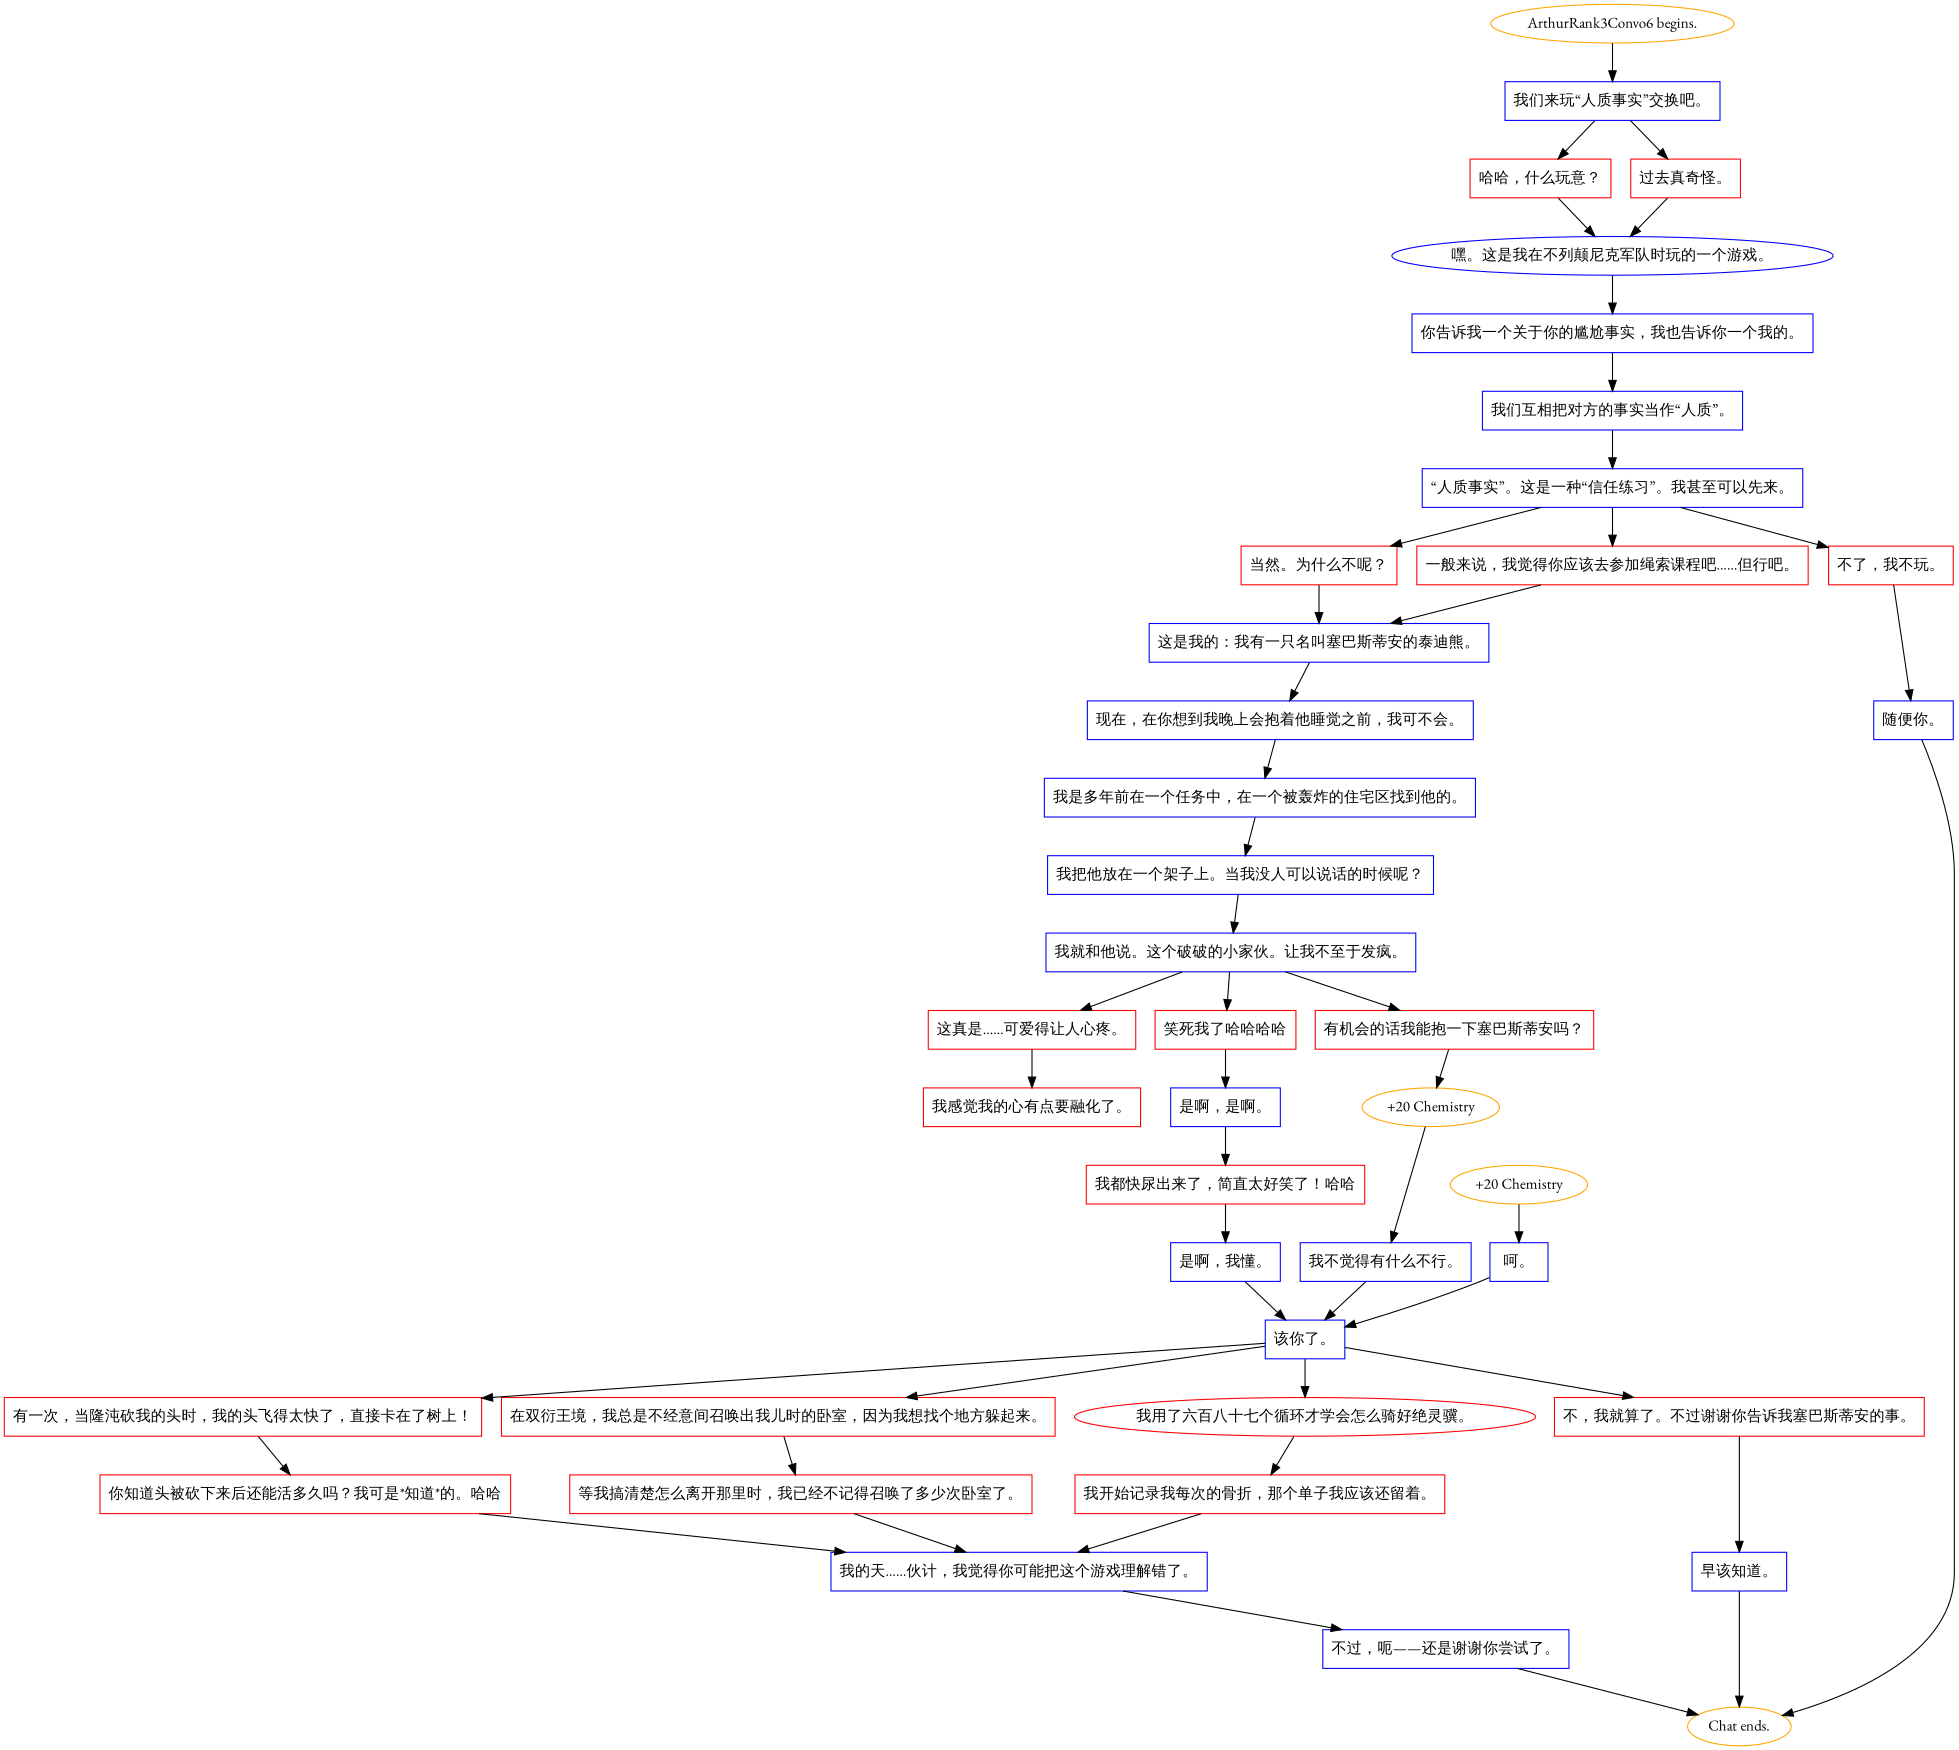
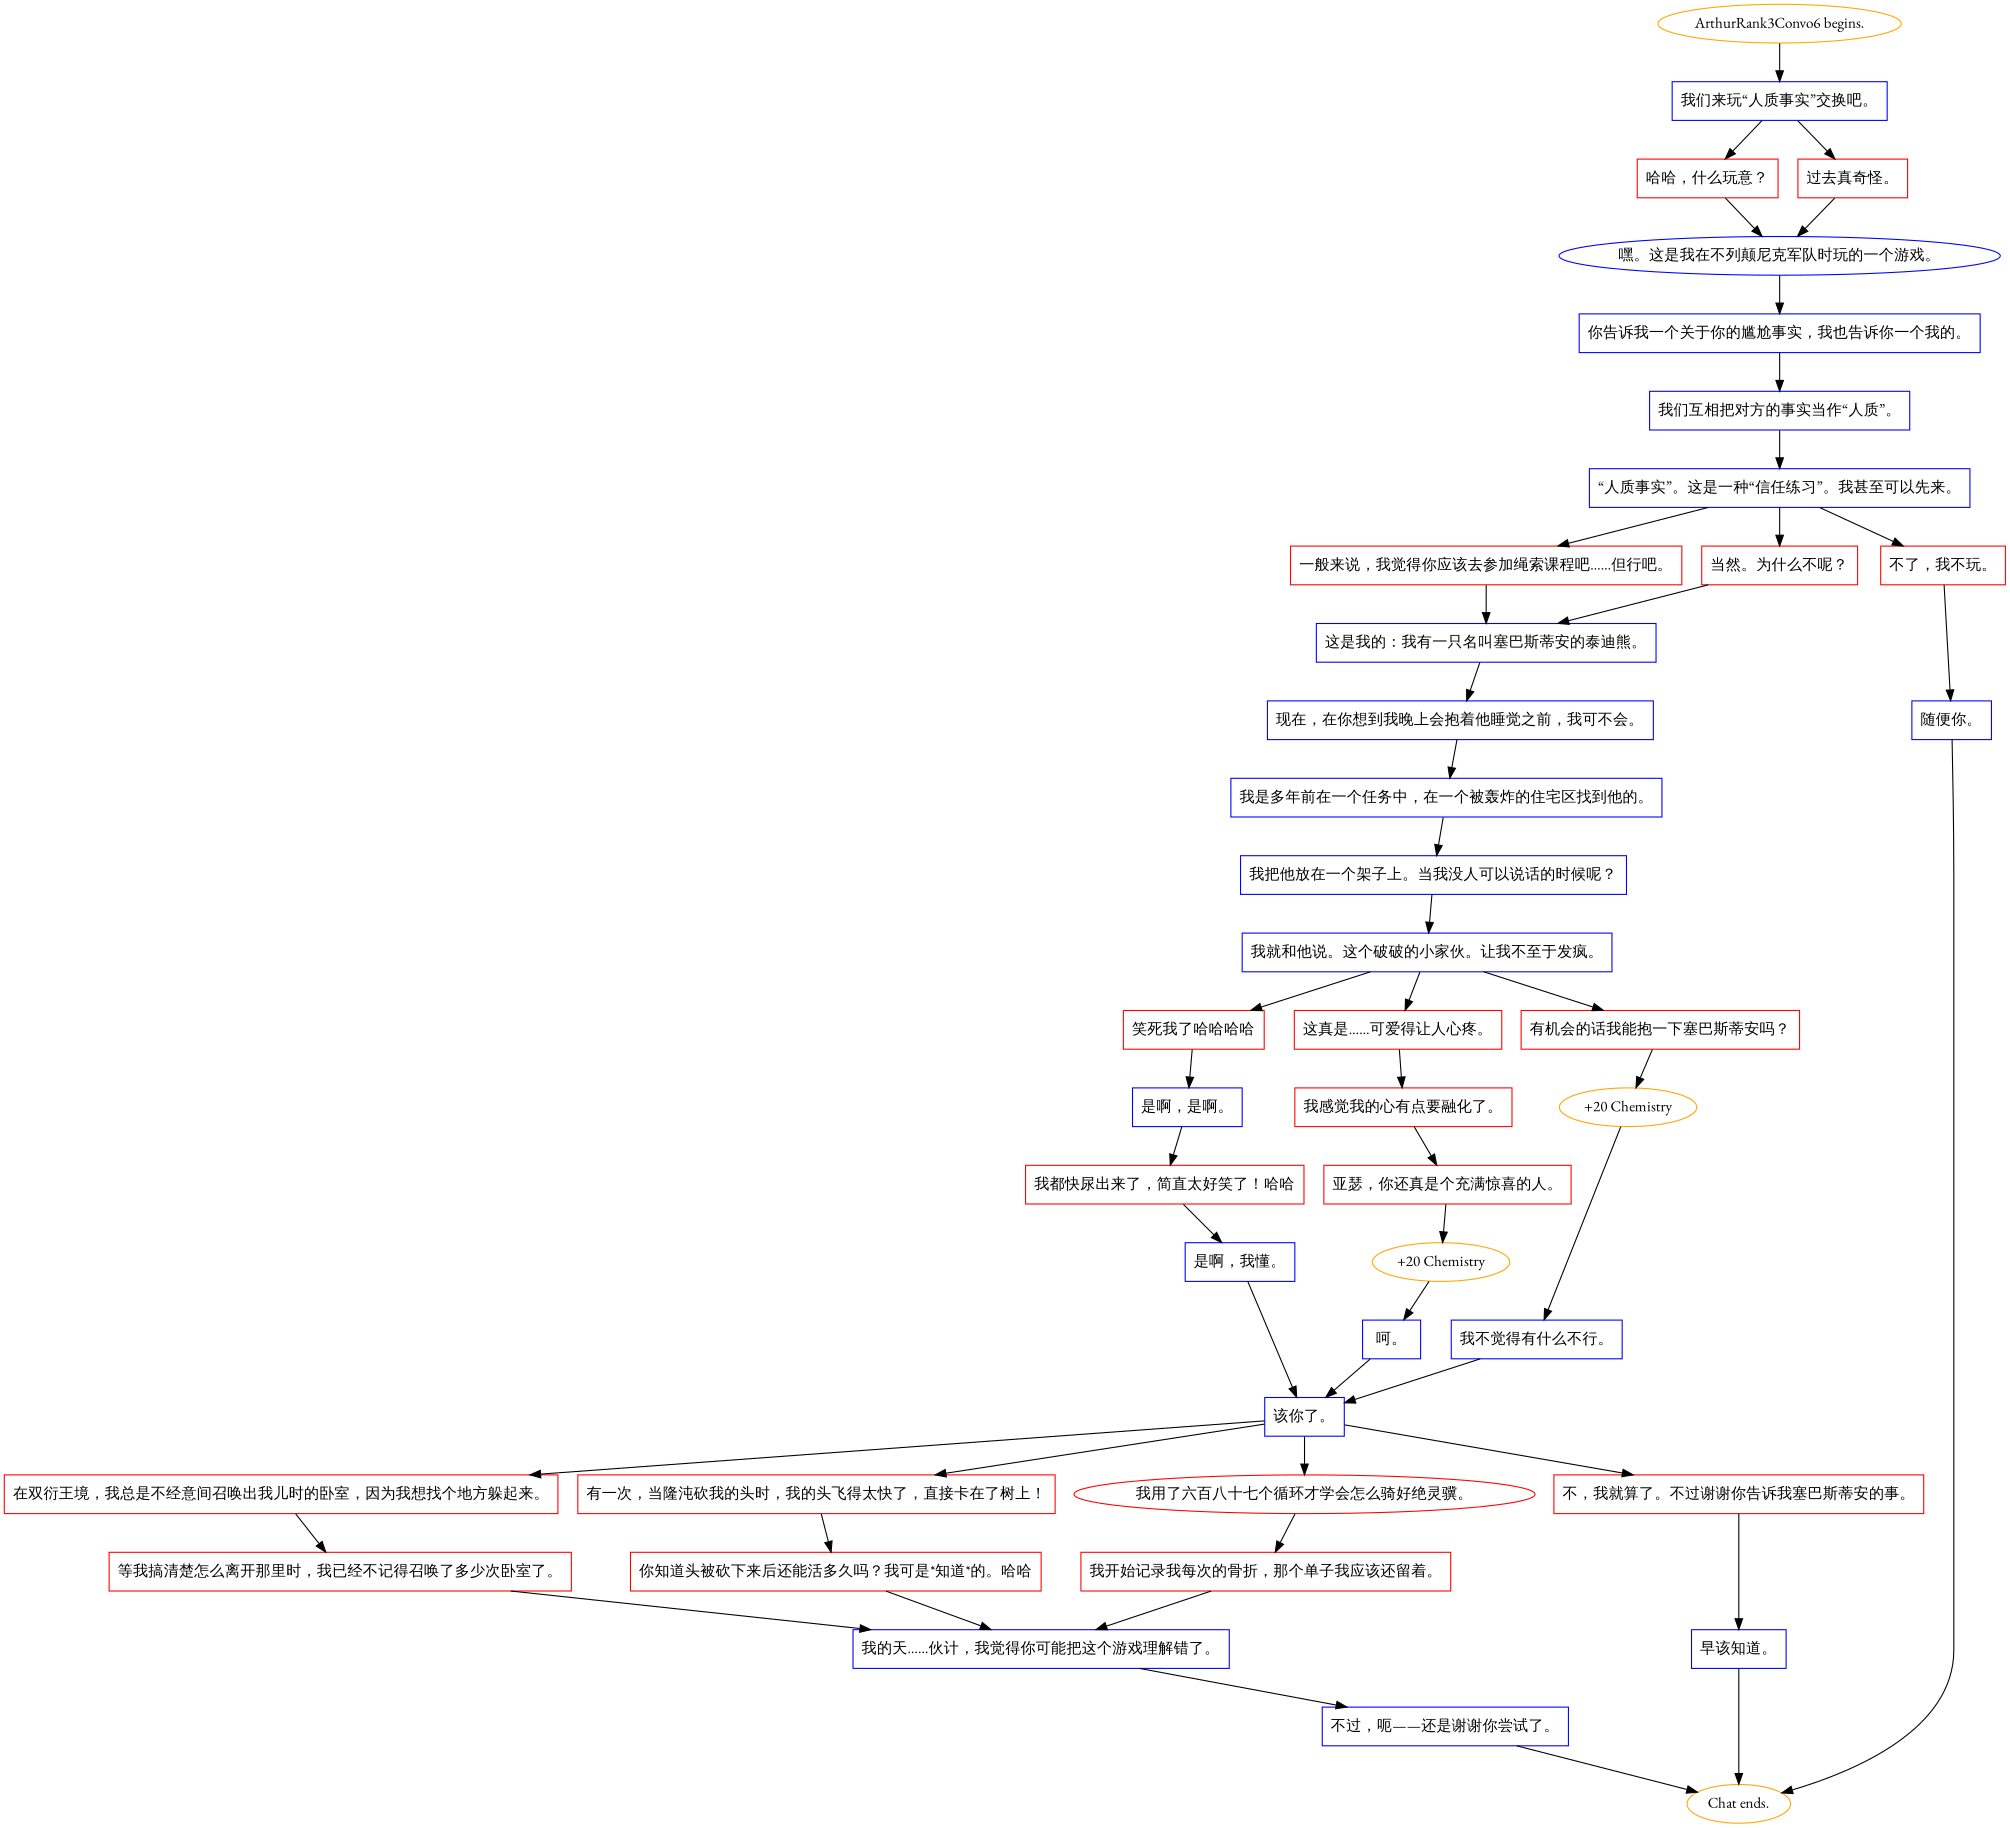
none -> (1447, 1185)
